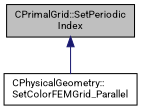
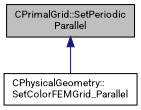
(71, 21) -> (71, 21)
